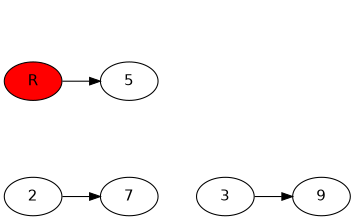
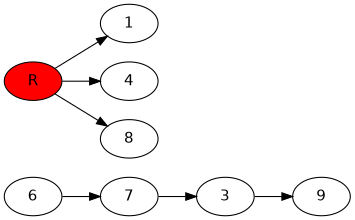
none -> (129, 23)
(129, 81) -> (129, 81)
none -> (129, 139)
(33, 197) -> (33, 197)
none -> (172, 197)
